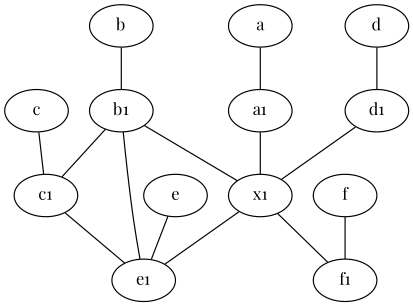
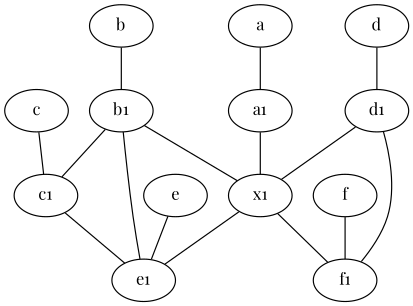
none -> (391, 200)
